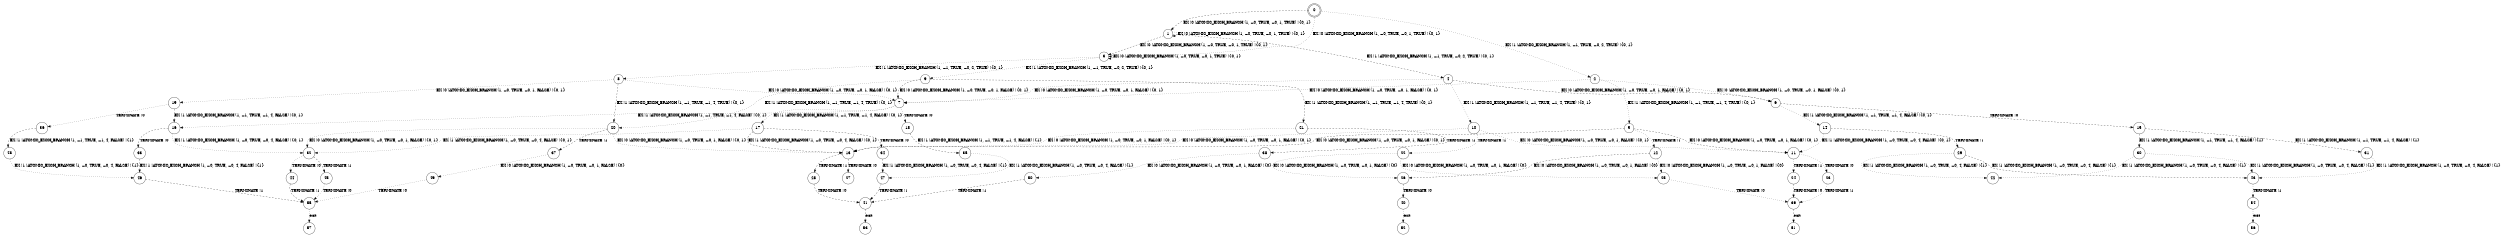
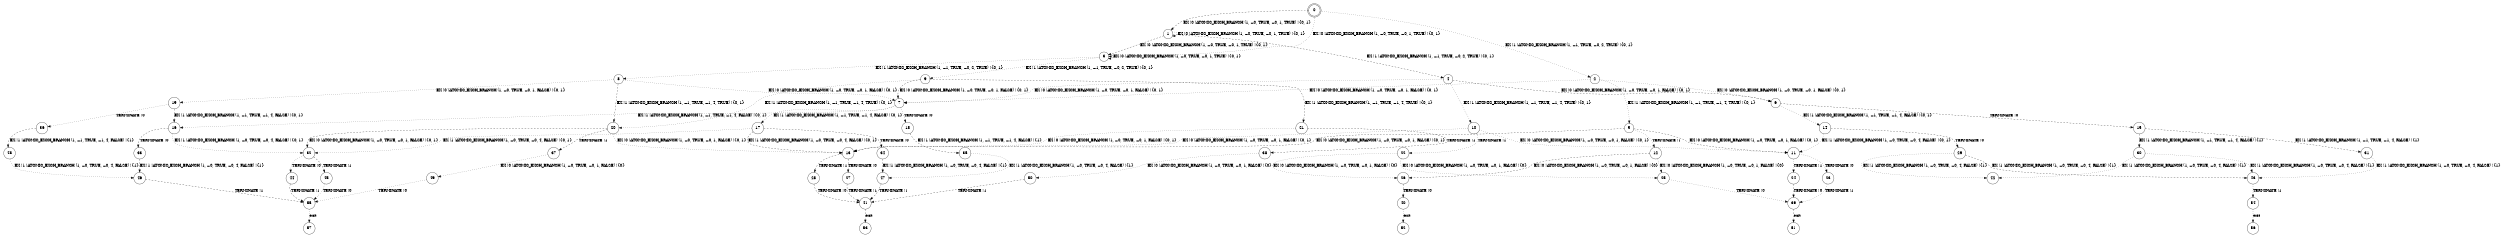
(455, 129) -> (455, 129)
(1970, 141) -> (1970, 141)
none -> (849, 194)
